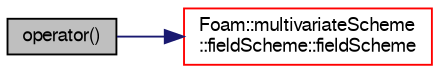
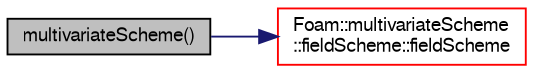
(62, 37) -> (109, 37)
